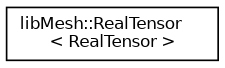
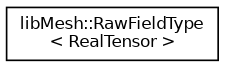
(112, 34) -> (112, 34)
